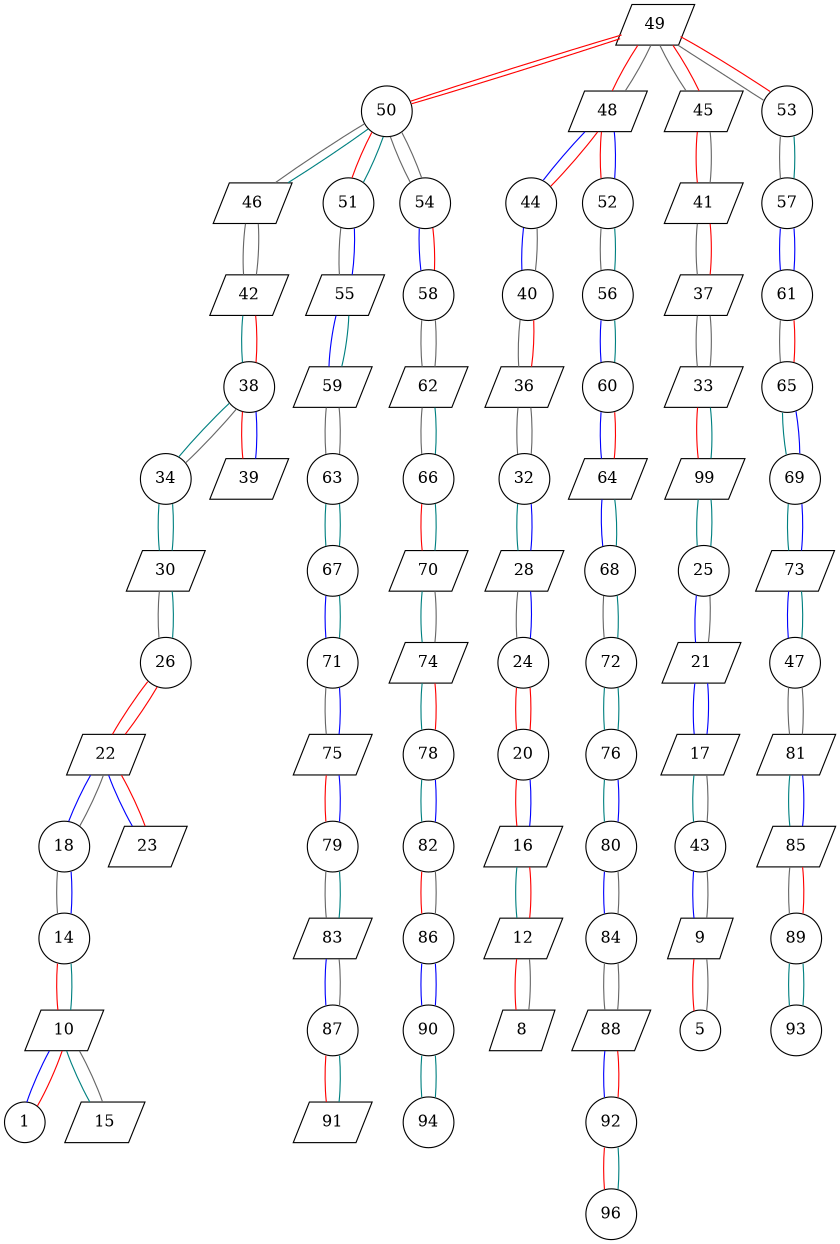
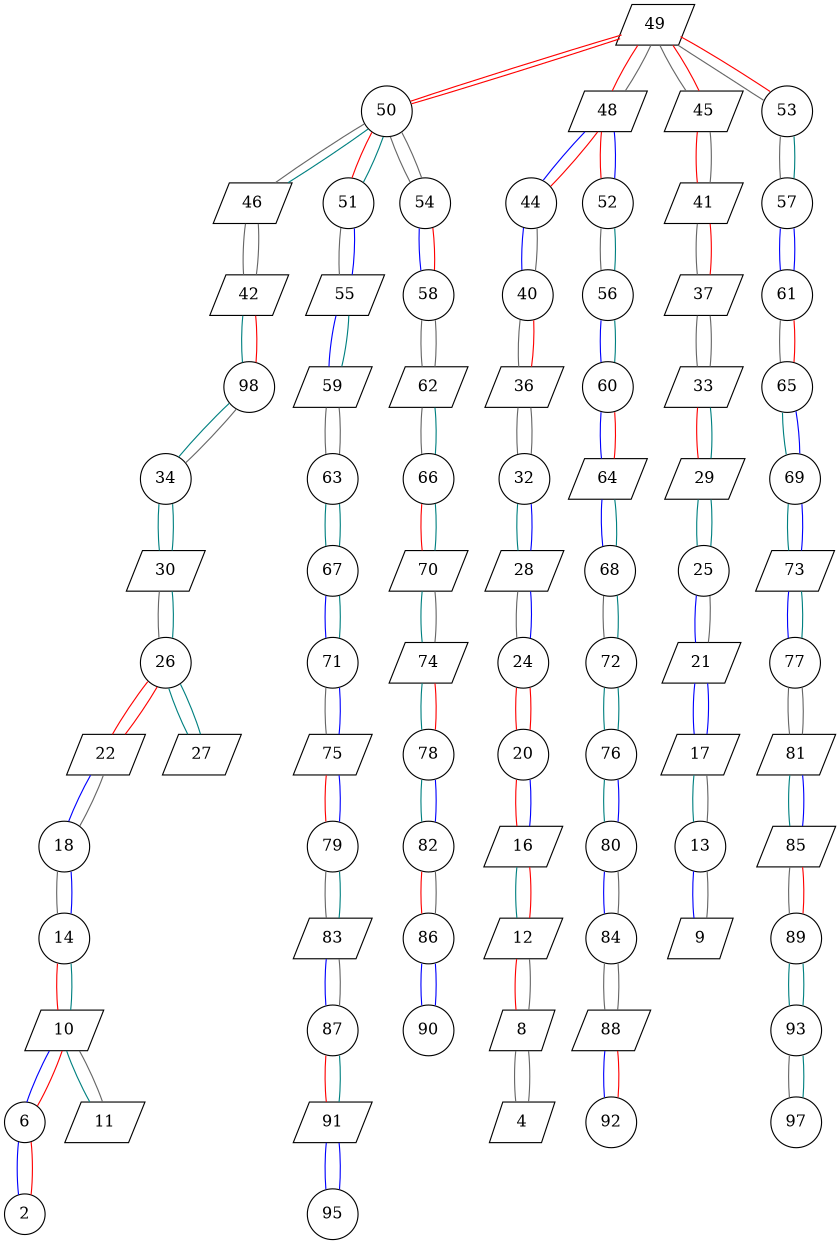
(249, 387) -> (249, 387)
(249, 479) -> none
(705, 479) -> (705, 479)
(795, 663) -> (795, 663)
none -> (202, 755)
(148, 847) -> none
(700, 847) -> (700, 847)
(700, 1030) -> none
(25, 1122) -> (25, 1122)
(105, 1122) -> (105, 1122)
(429, 1122) -> none
none -> (522, 1122)
none -> (796, 1122)
none -> (25, 1214)
none -> (333, 1214)
(611, 1214) -> none
